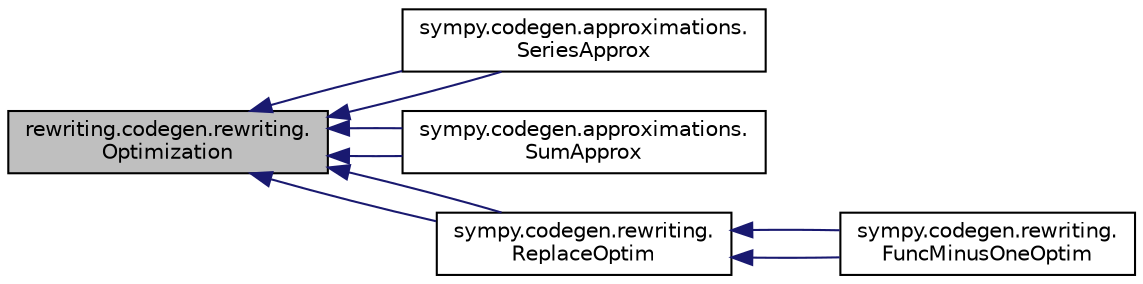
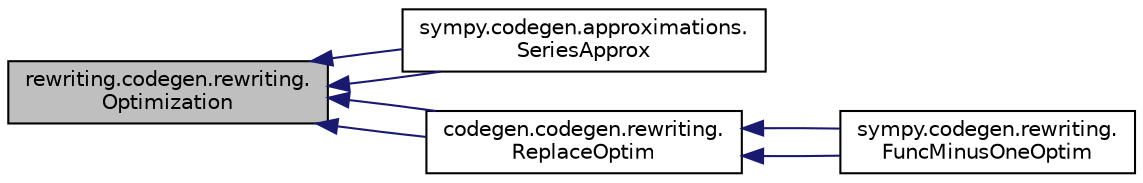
(584, 142) -> none
(584, 244) -> (584, 142)
